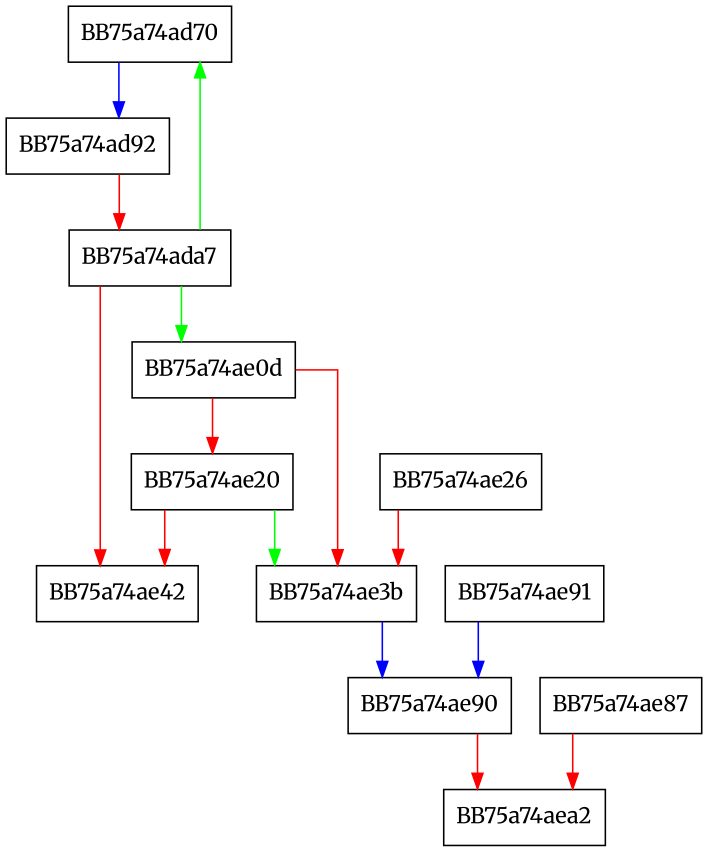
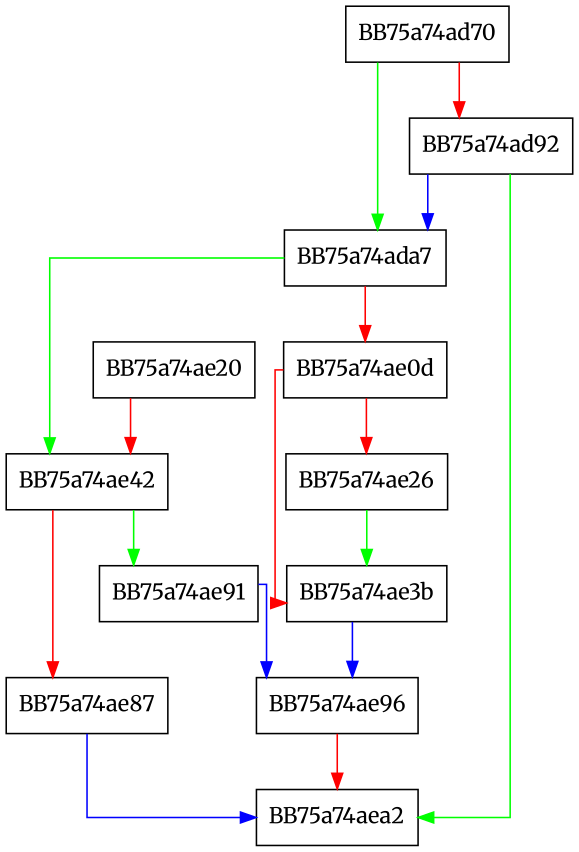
(119, 82) -> (459, 82)
(200, 154) -> (378, 138)
(119, 194) -> (428, 194)
(181, 306) -> (365, 306)
(100, 418) -> (77, 258)
(213, 418) -> (366, 418)
none -> (134, 530)
(275, 530) -> none
(398, 530) -> (367, 530)
none -> (510, 534)
none -> (53, 586)
(430, 706) -> (337, 706)
(573, 754) -> (122, 817)
